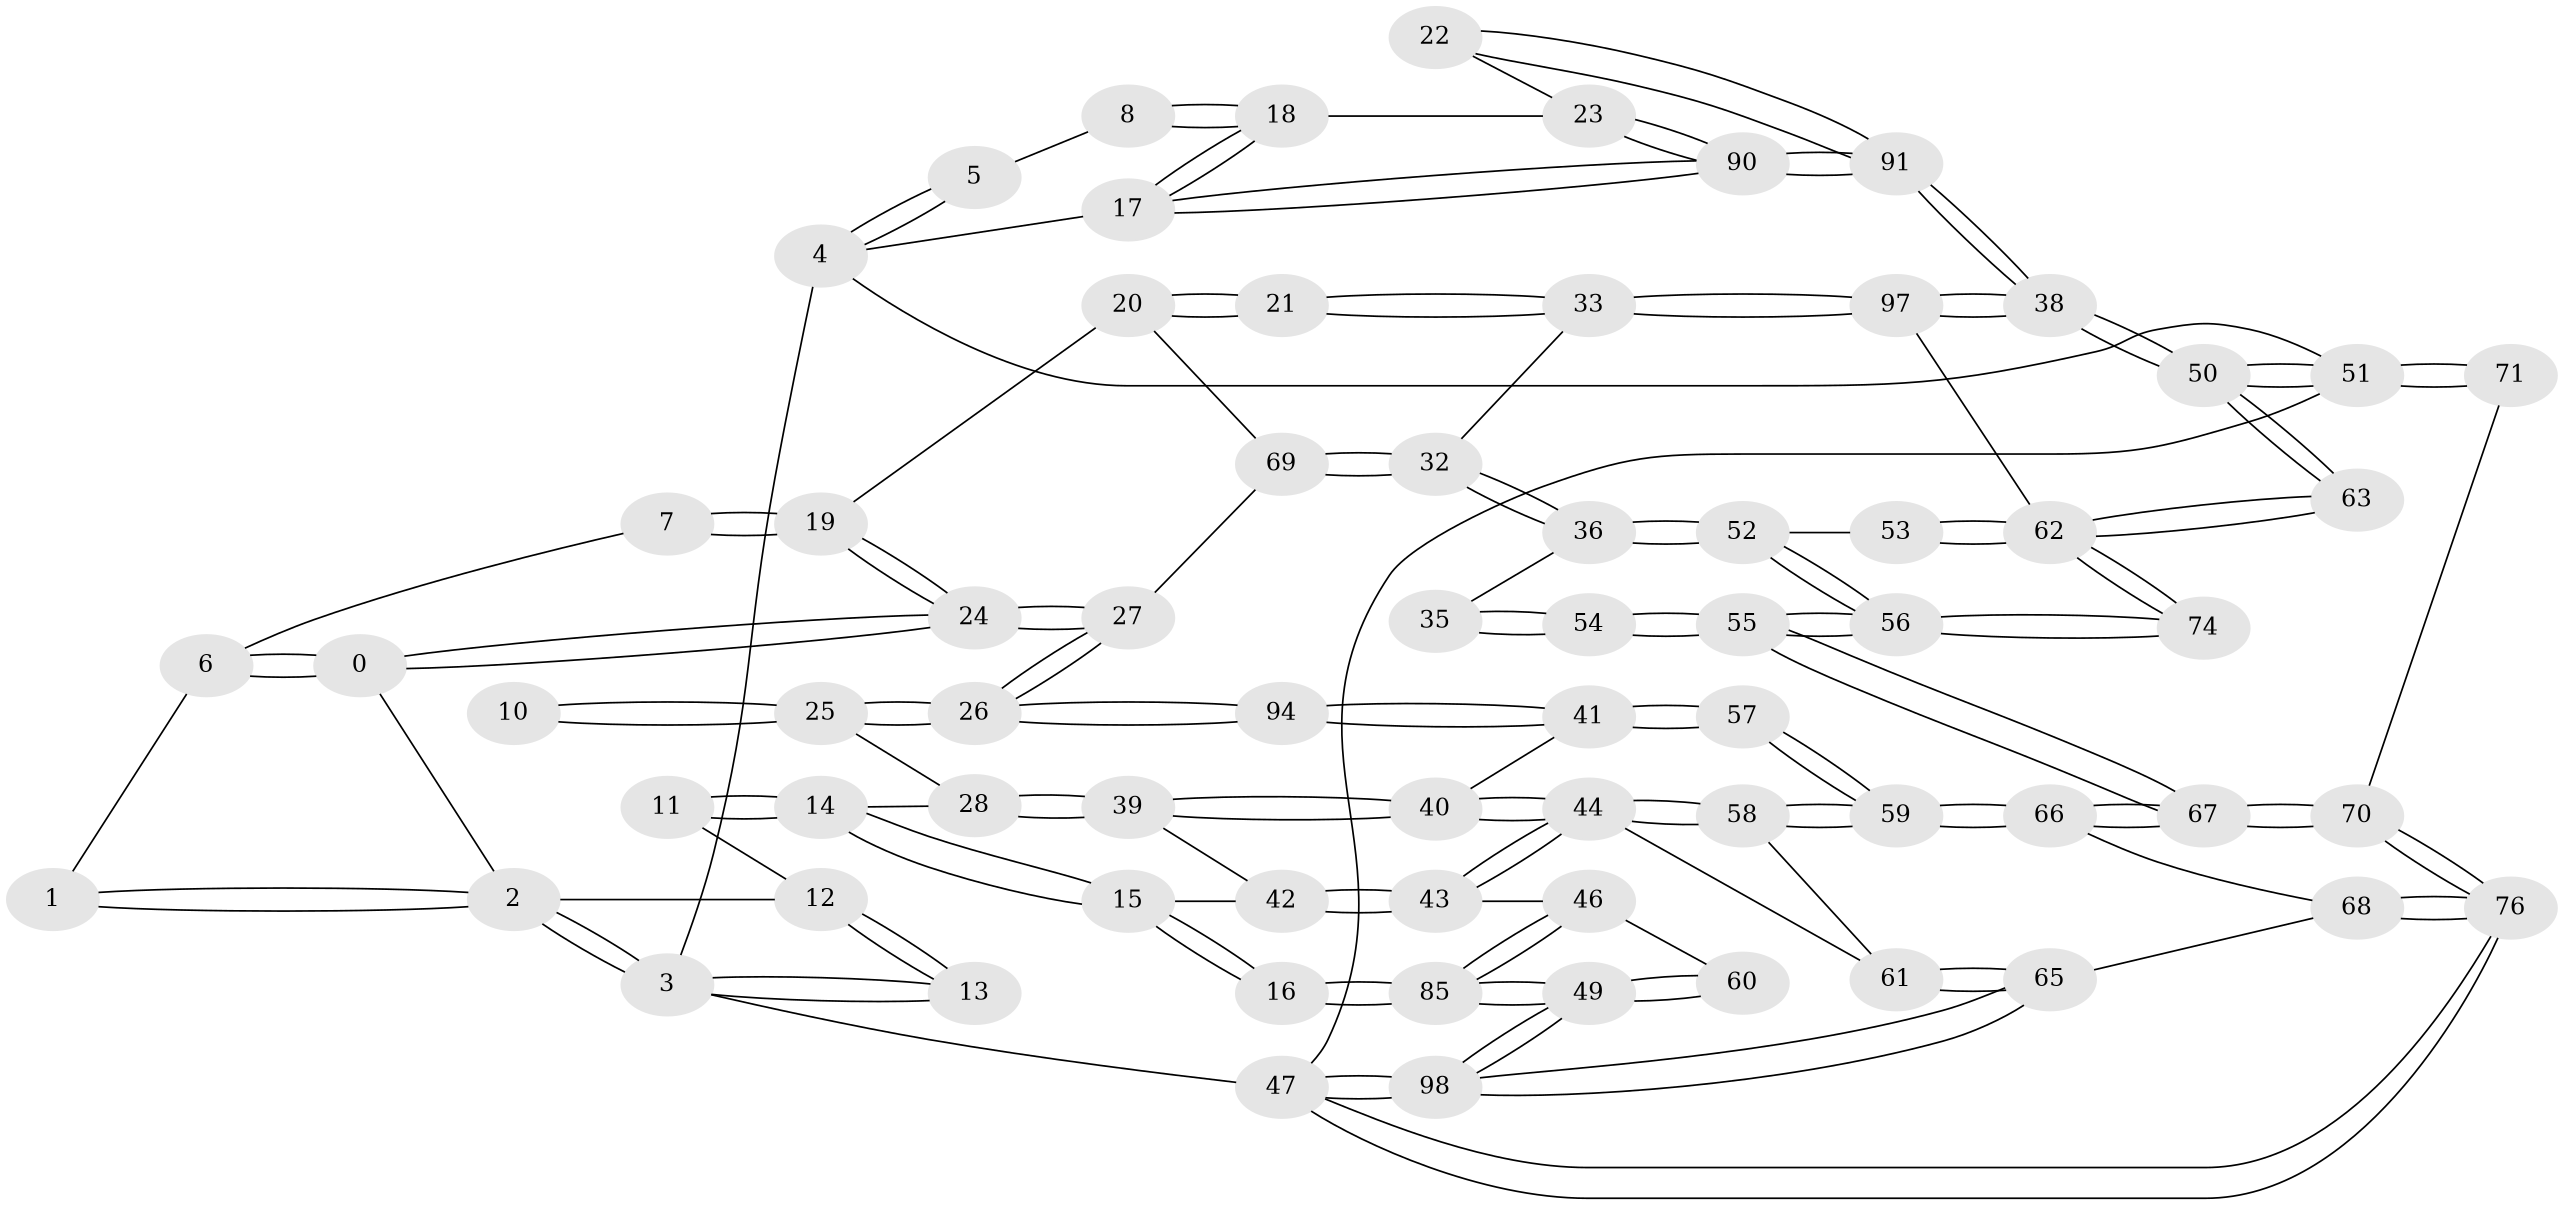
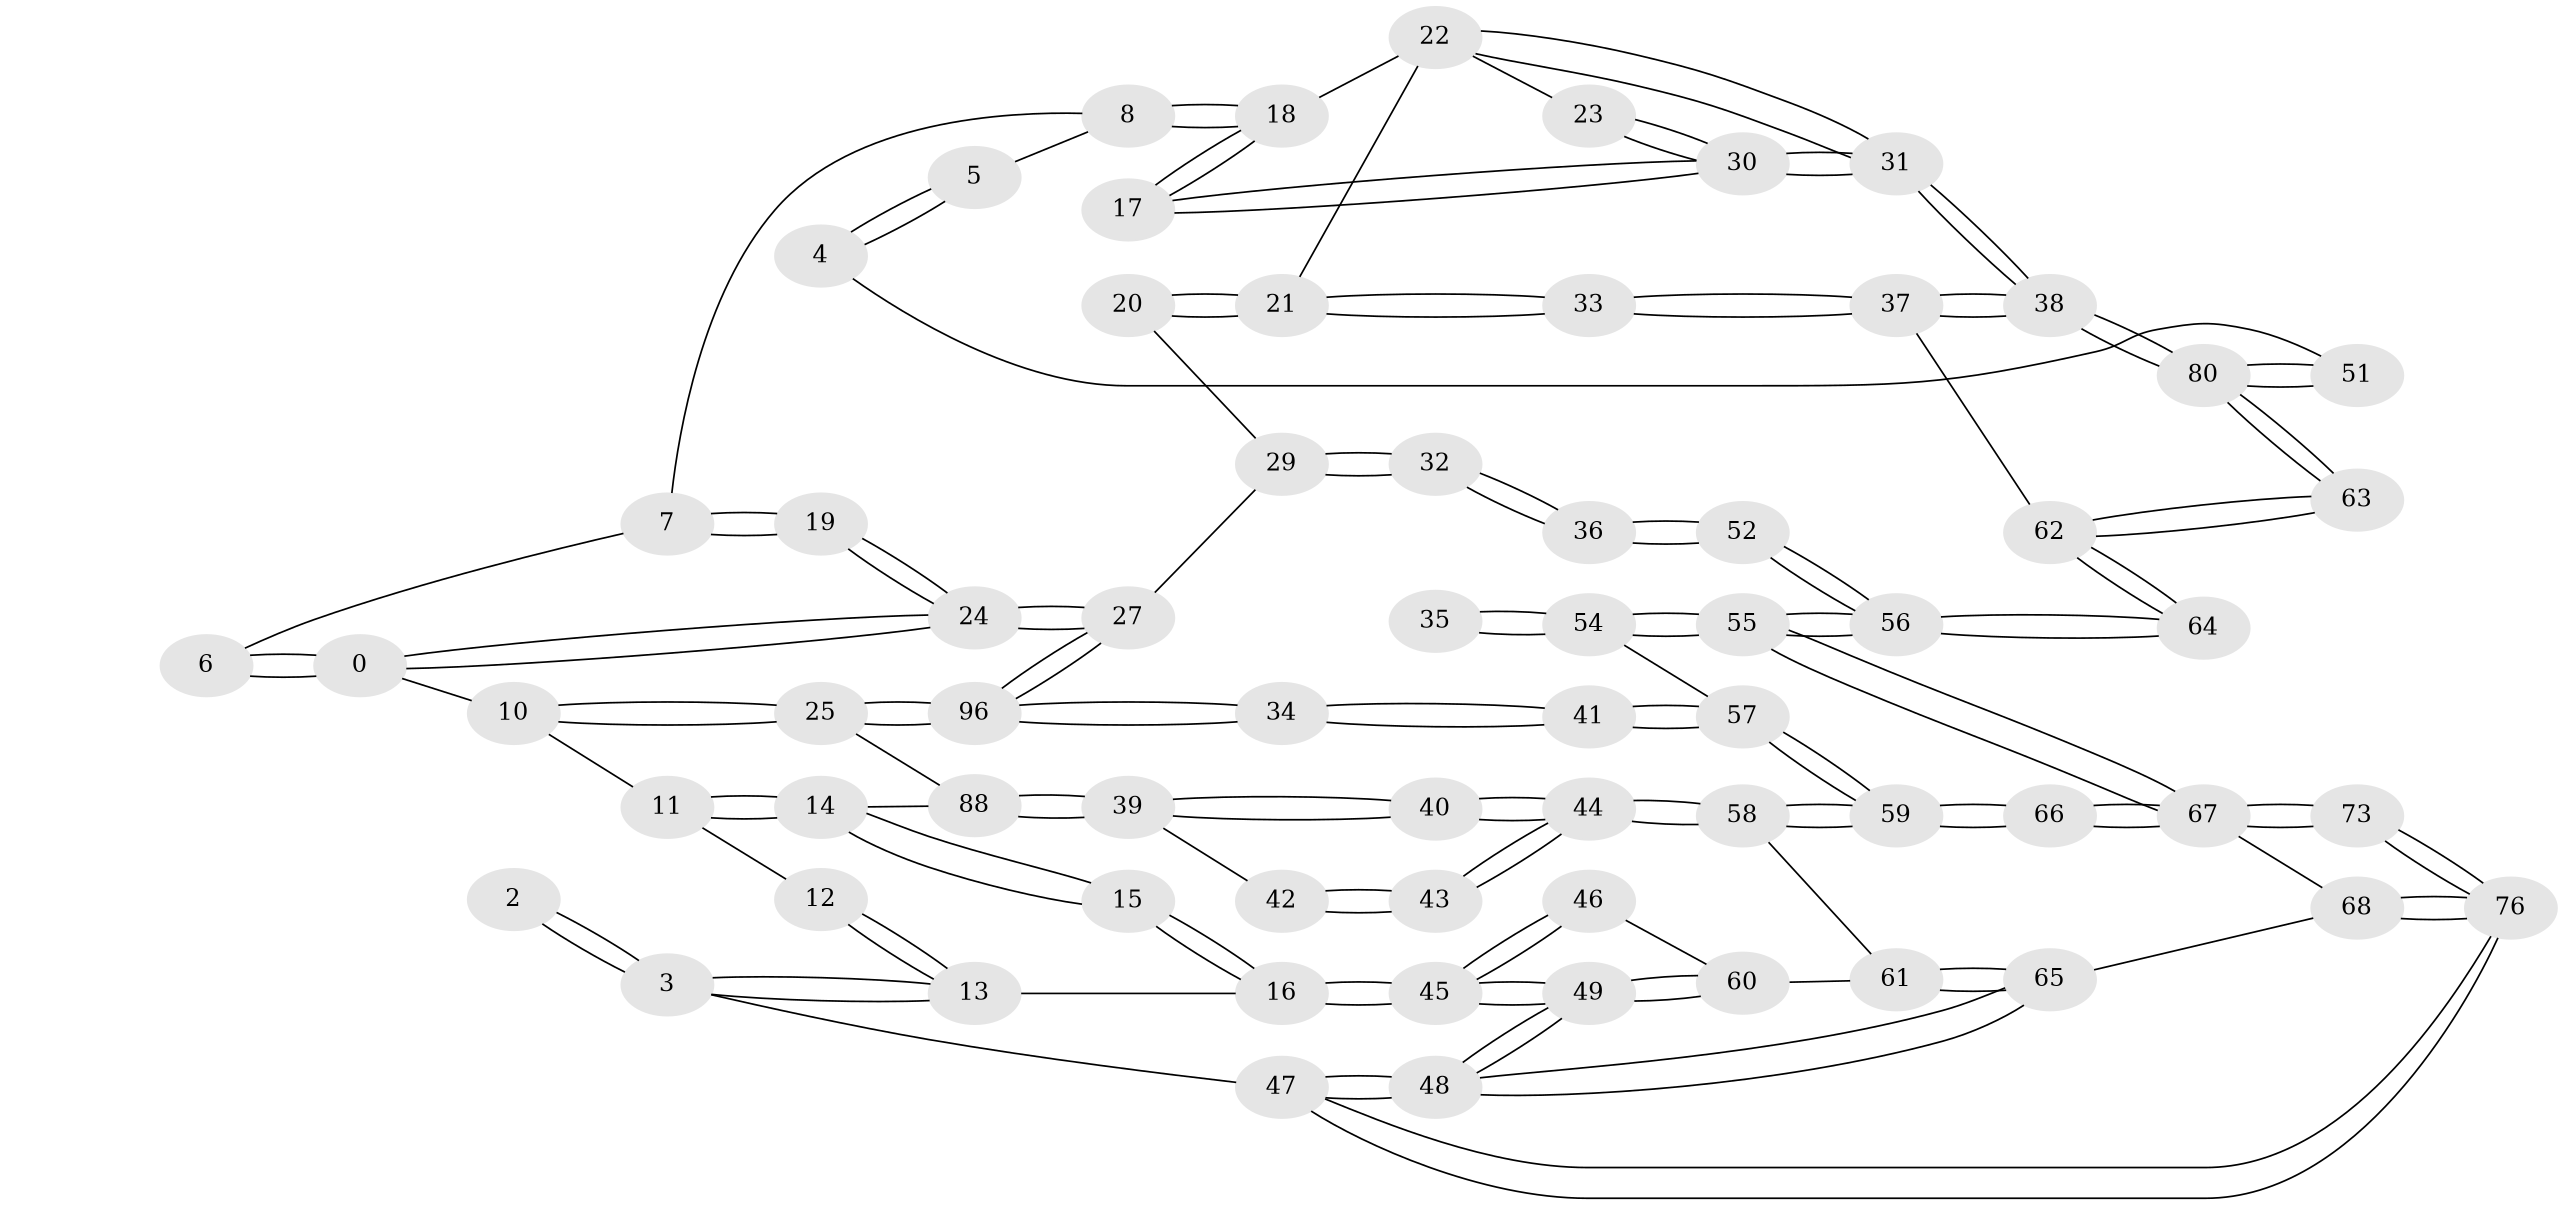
(1436, 116) -> (1359, 77)
(1743, 164) -> (1743, 164)
(1896, 164) -> (1896, 164)
none -> (1362, 166)
none -> (785, 201)
(975, 233) -> none
(1896, 306) -> (1896, 306)
(1522, 374) -> none
(2204, 376) -> (2204, 376)
(2511, 376) -> none
(975, 415) -> none
(1282, 464) -> (1282, 464)
(1592, 470) -> none
(1896, 533) -> none
(1512, 577) -> none
(756, 606) -> none
(2204, 628) -> (2204, 628)
none -> (1666, 671)
(975, 714) -> (975, 714)
(1282, 714) -> (1282, 714)
none -> (591, 761)
(1512, 763) -> none
(437, 783) -> (437, 690)
(975, 806) -> (975, 806)
(2357, 816) -> (2357, 816)
(2198, 874) -> (2280, 862)
(1743, 894) -> (1820, 981)
(53, 900) -> none
(668, 900) -> none
(1205, 901) -> none
(1513, 901) -> none
none -> (1128, 993)
(1436, 993) -> (1436, 993)
(1436, 1087) -> (1436, 1087)
